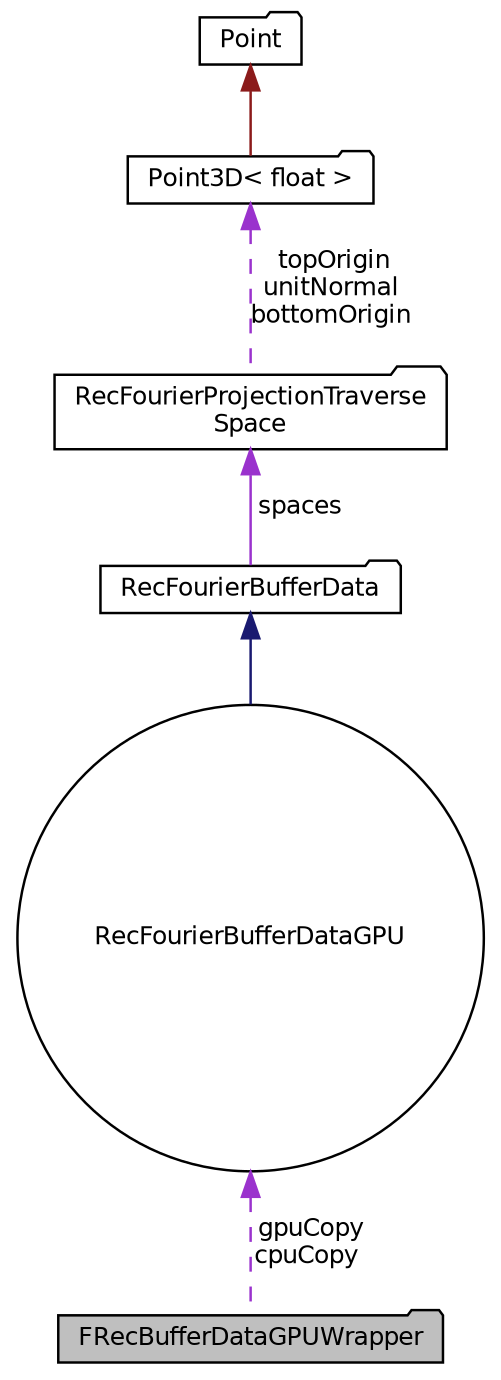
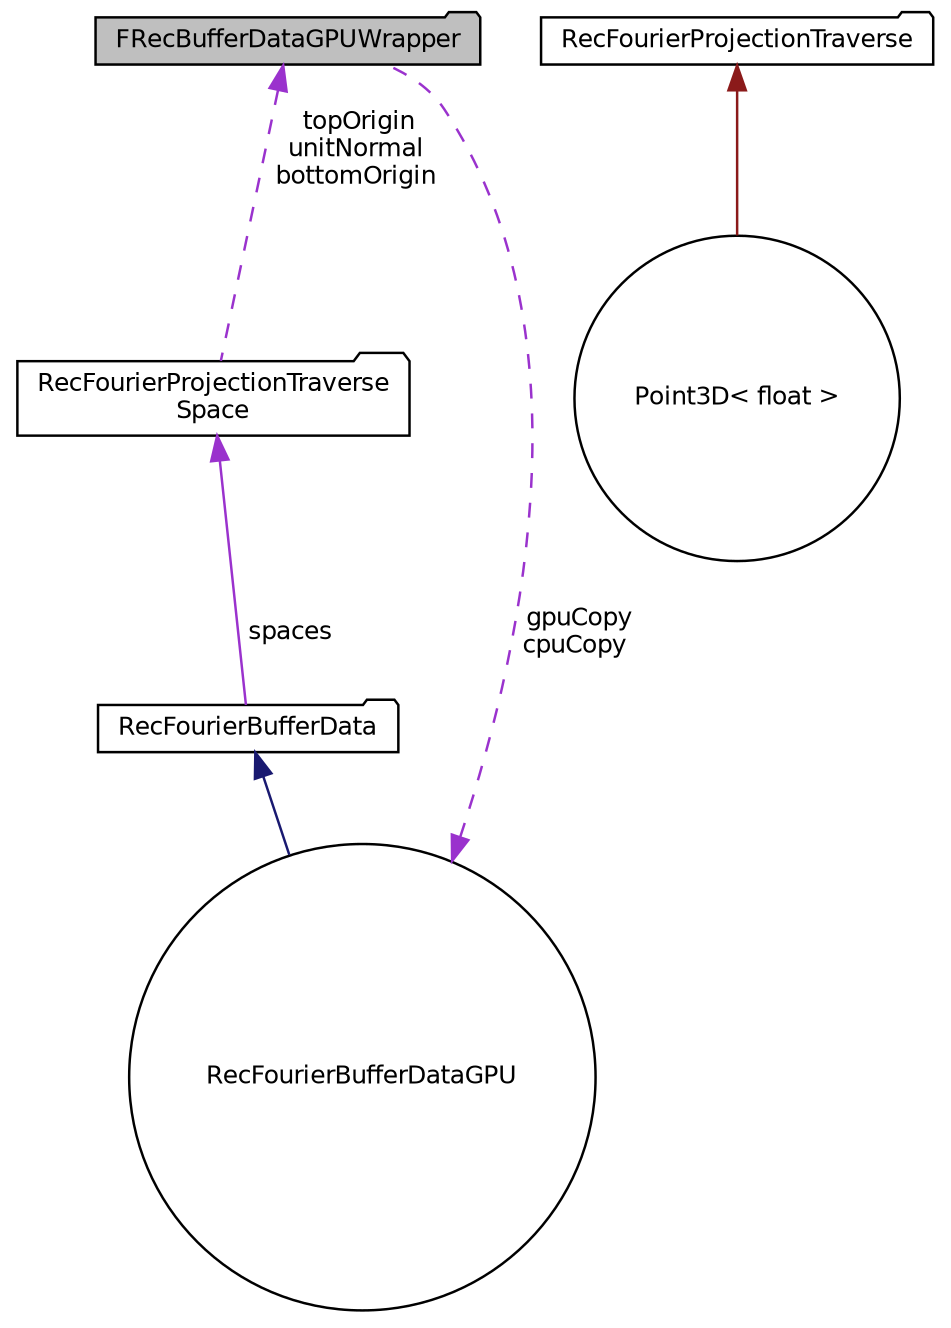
(251, 41) -> (737, 41)
(251, 180) -> (737, 398)
(251, 302) -> (249, 226)
